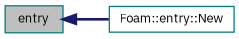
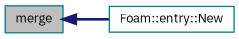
(34, 19) -> (34, 19)
